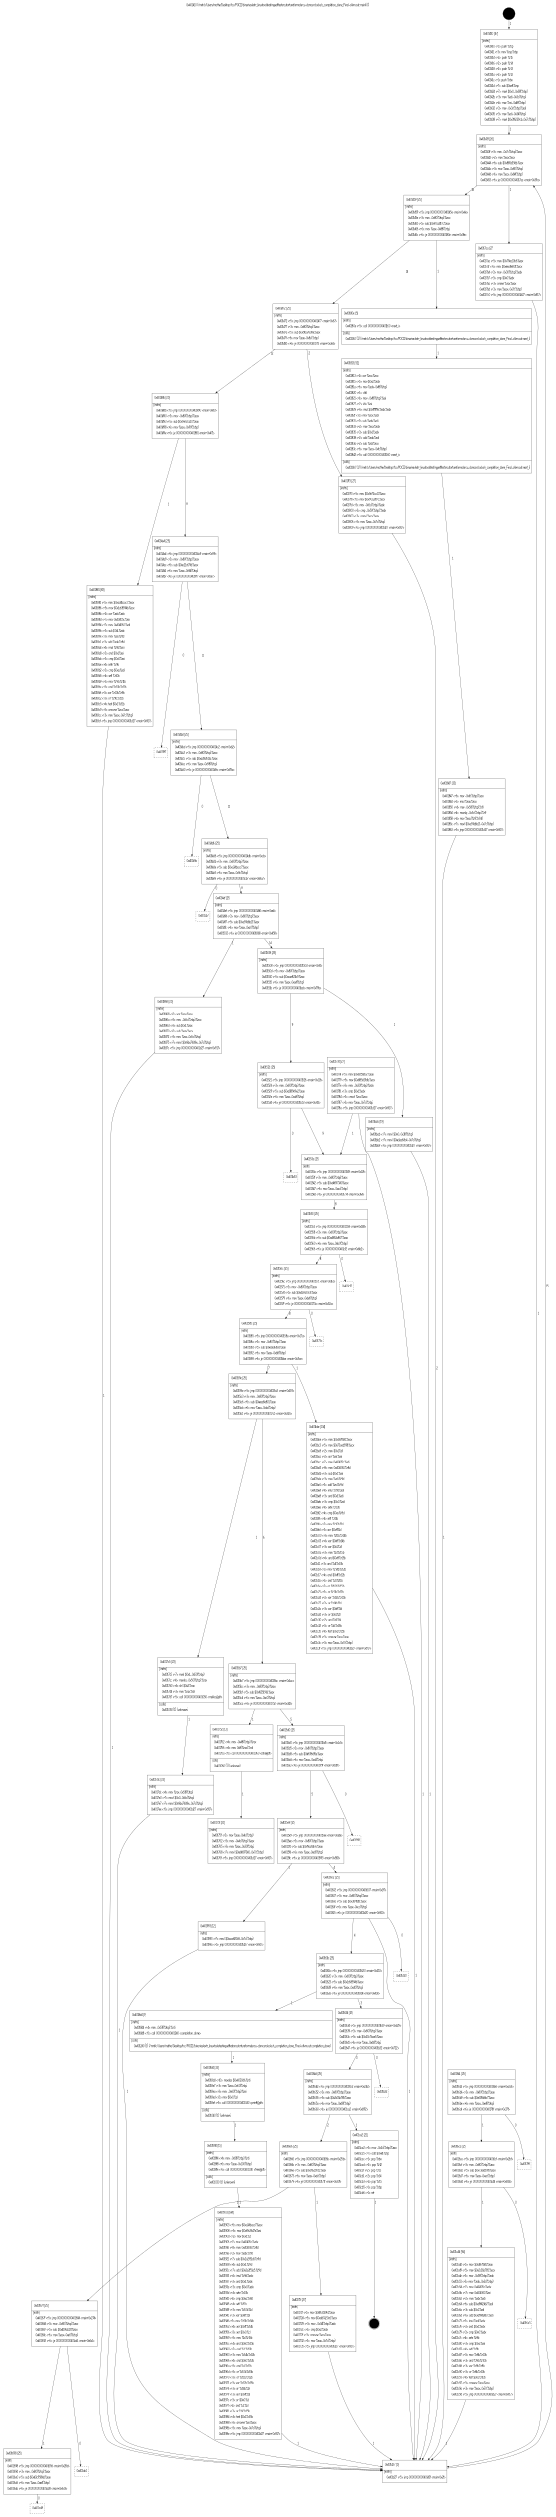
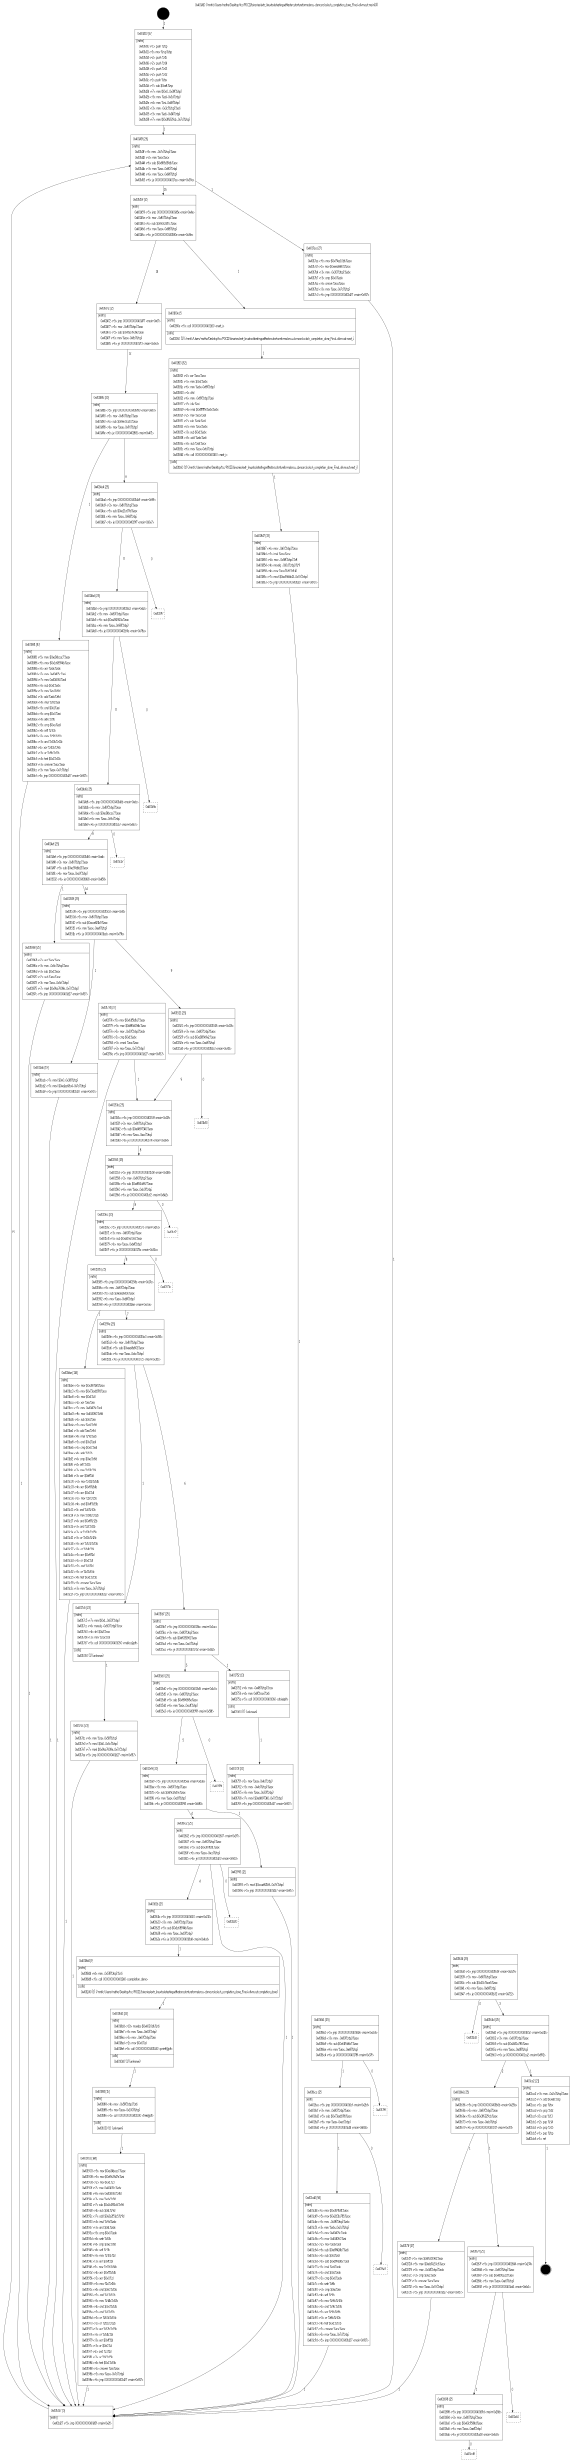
(372, 505) -> none
(359, 2003) -> none
